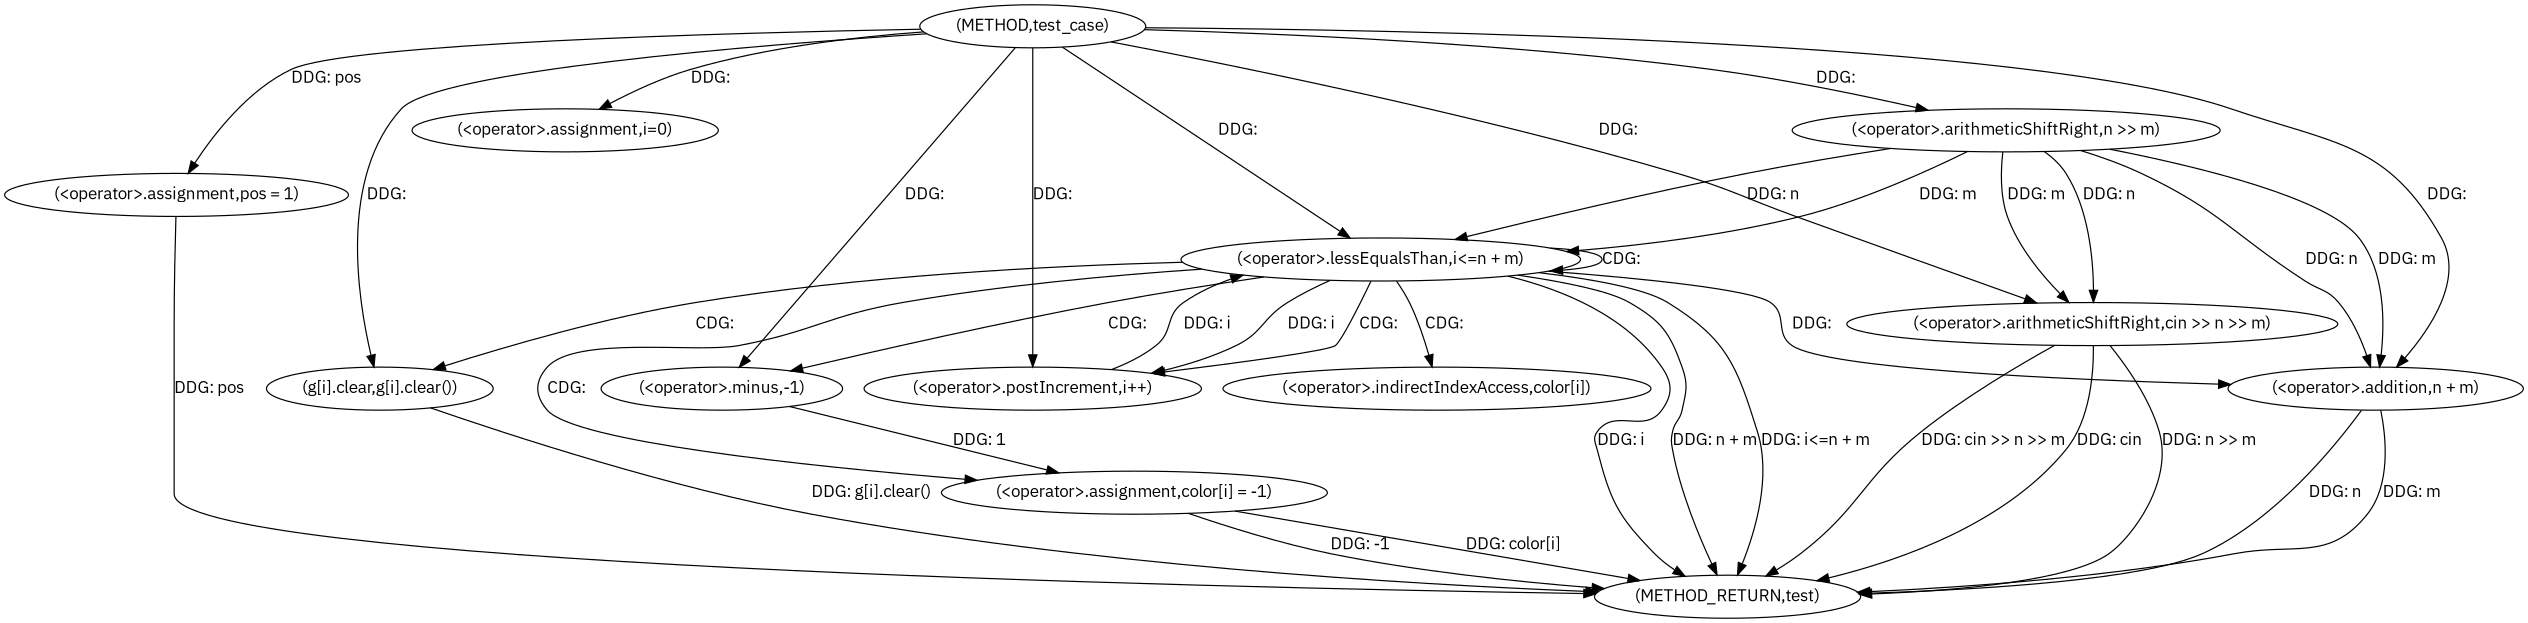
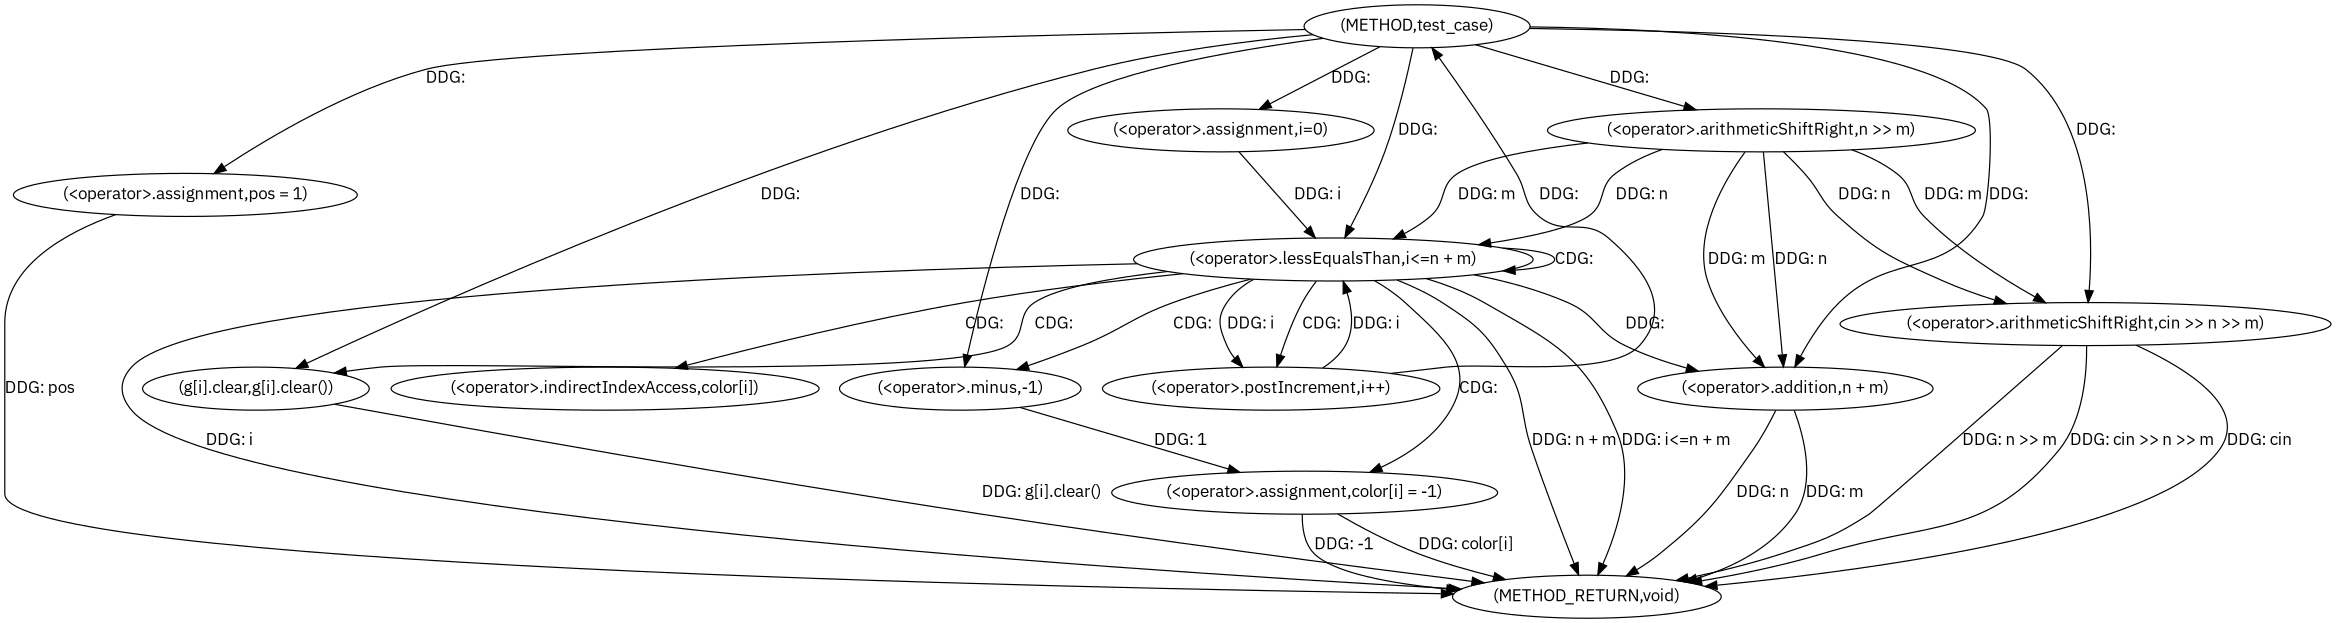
(327, 78) -> (448, 78)
none -> (1273, 190)
(1033, 201) -> (1647, 282)
(1728, 597) -> (1587, 597)
